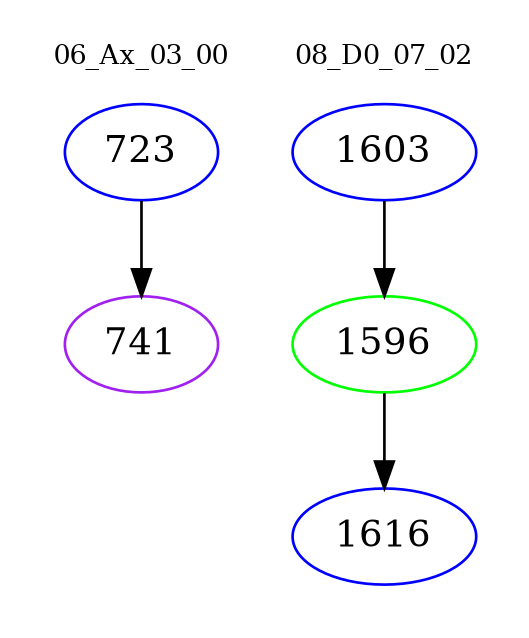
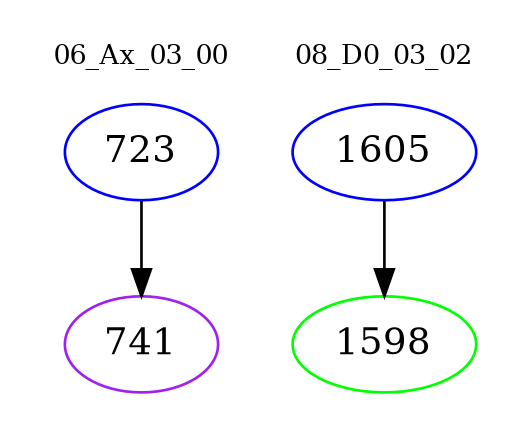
(384, 57) -> (384, 57)
(384, 152) -> (384, 152)
(384, 344) -> (384, 344)
(384, 537) -> none
